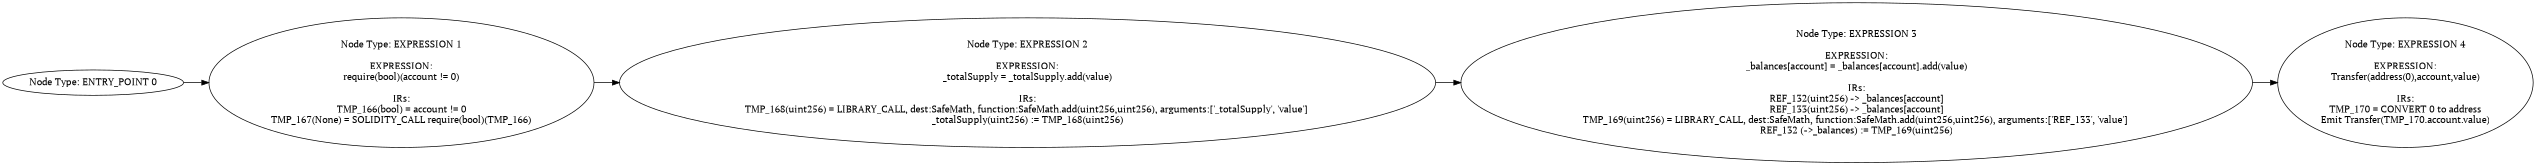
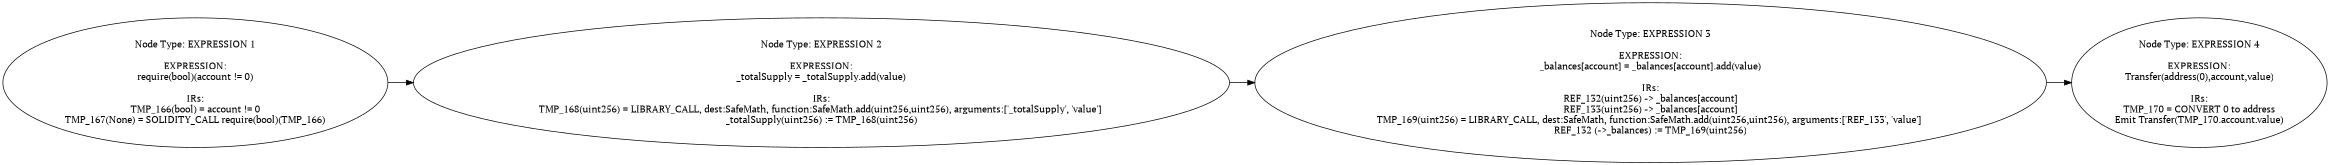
(93, 83) -> none
